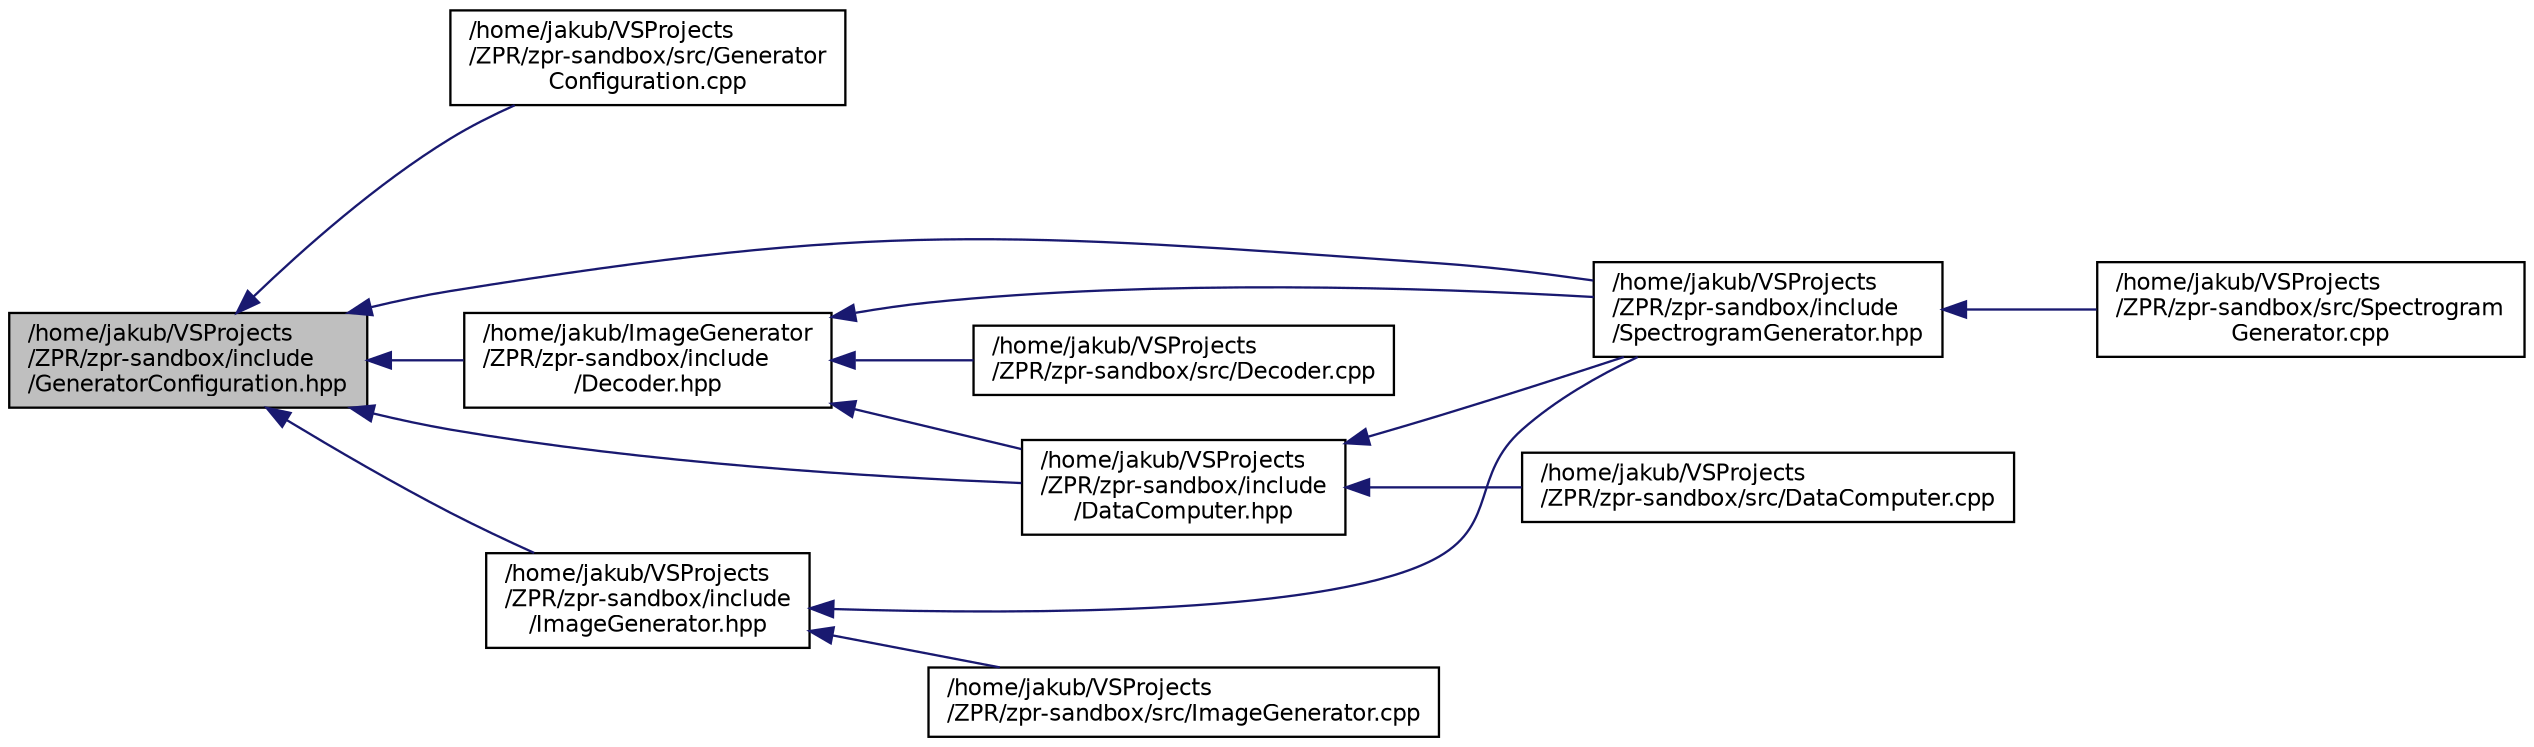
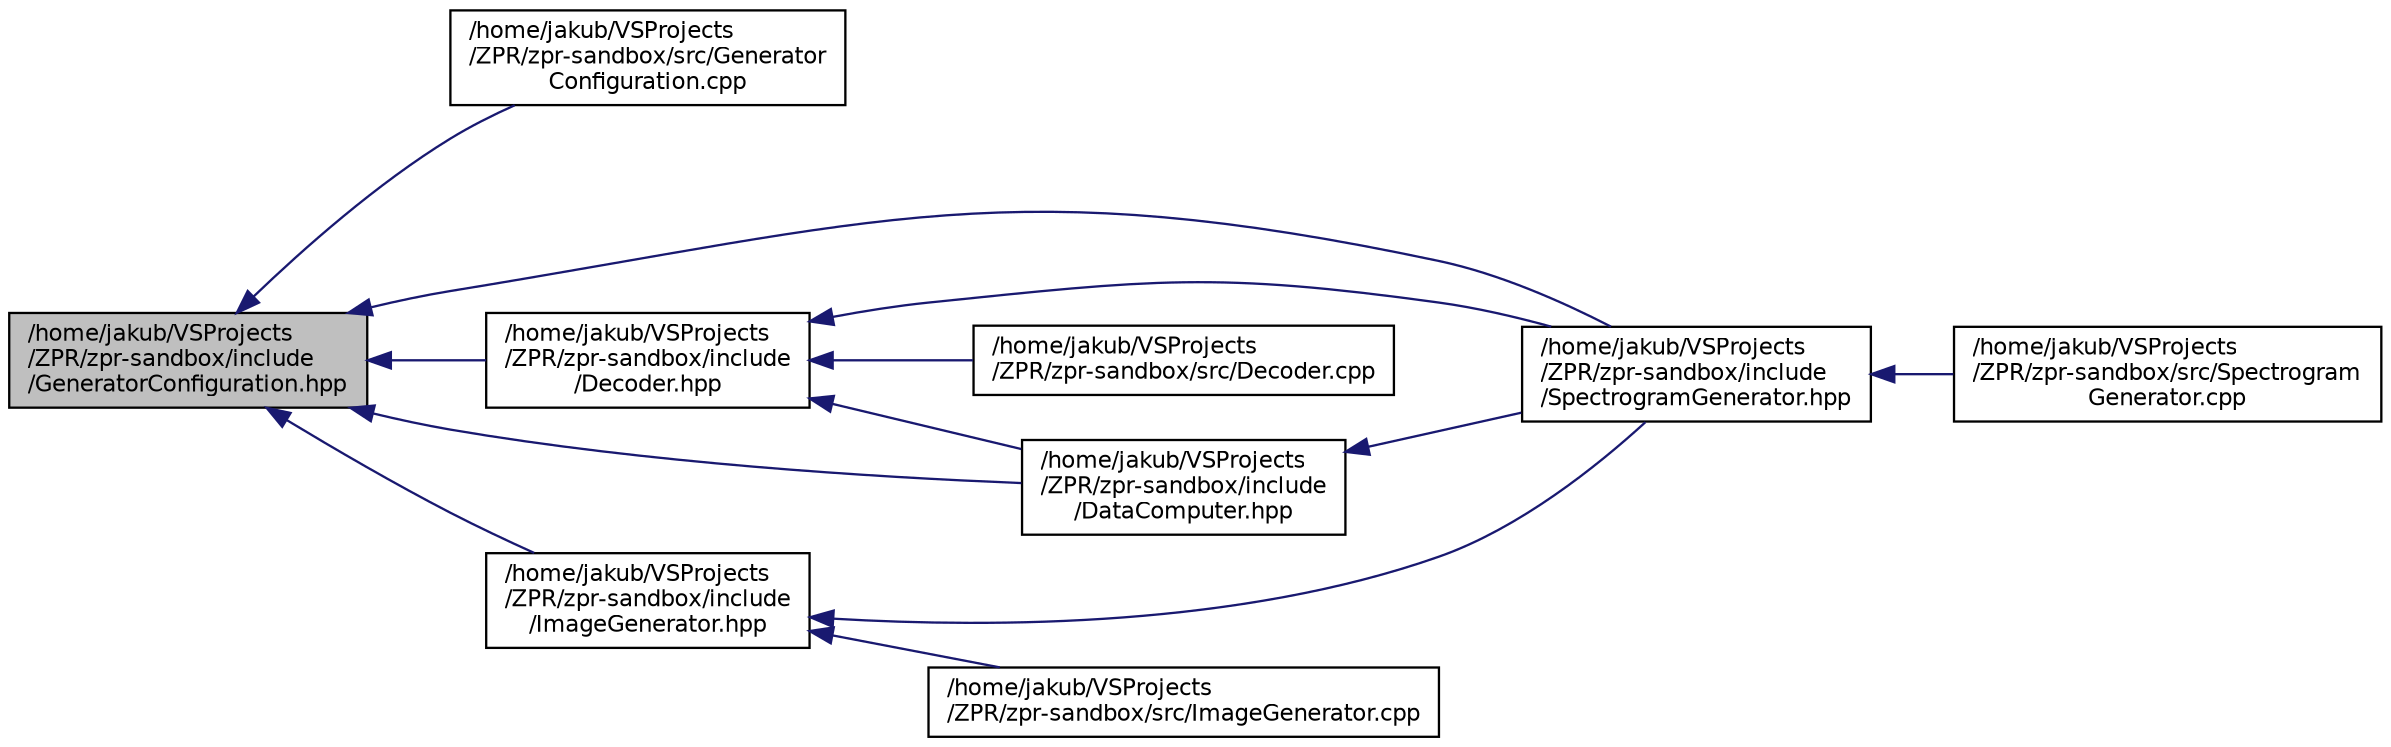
(648, 360) -> (648, 360)
(1768, 487) -> none
